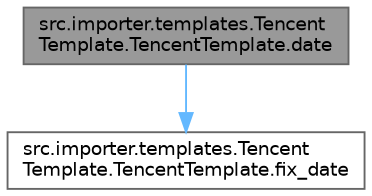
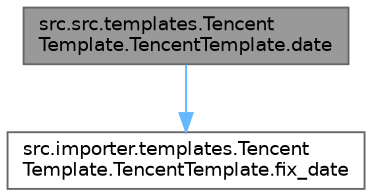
(186, 36) -> (186, 36)
